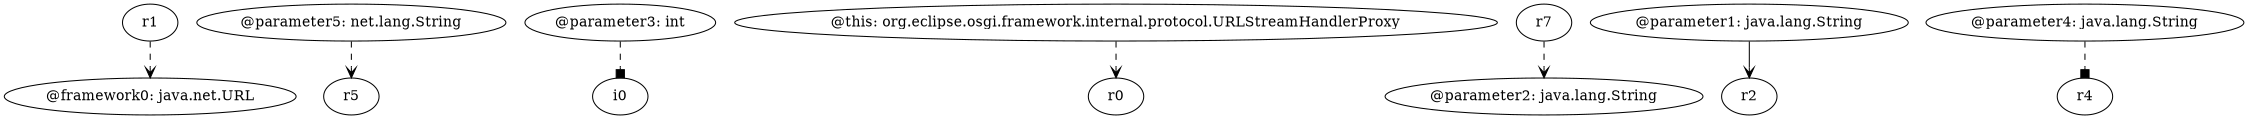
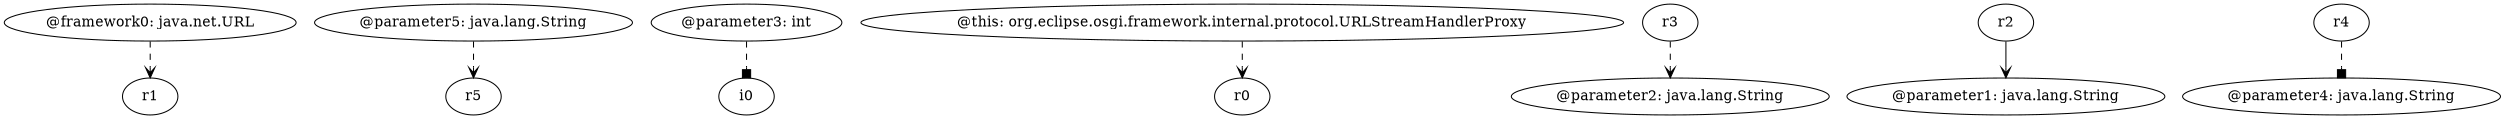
(351, 23) -> (474, 23)
(1544, 23) -> (1670, 23)
(150, 54) -> (150, 54)
(1749, 54) -> (2006, 54)
(2085, 54) -> (2342, 54)
